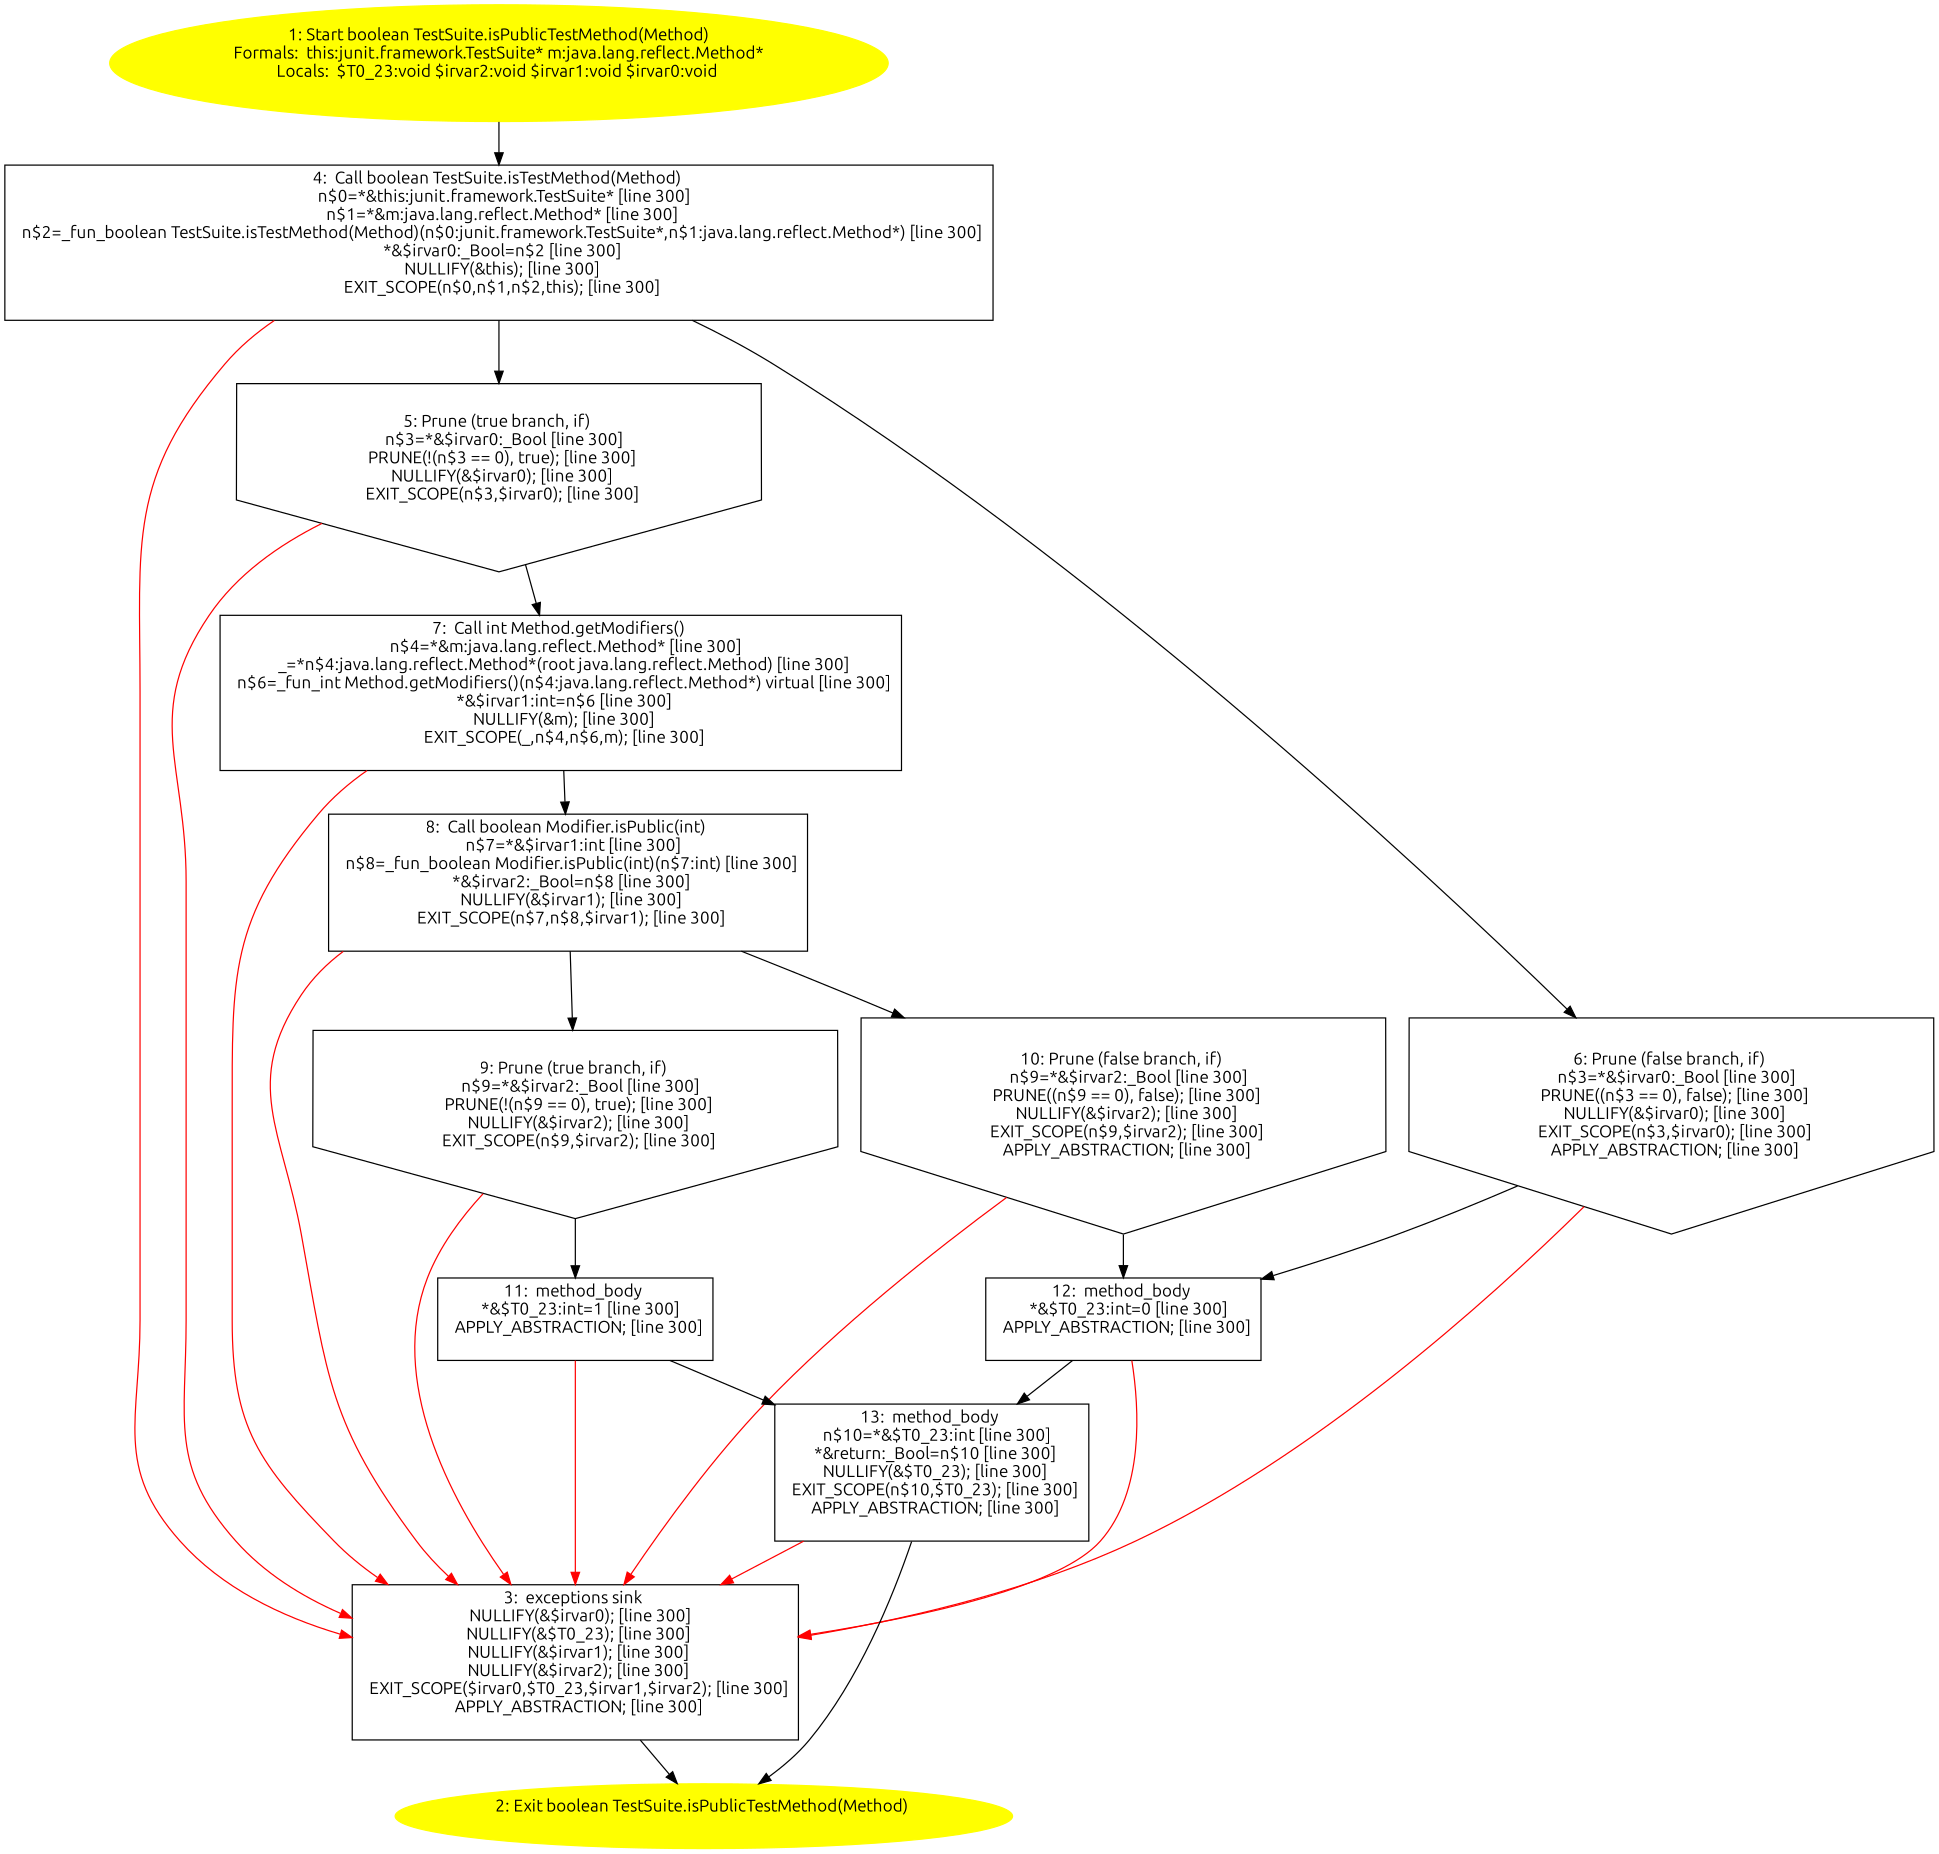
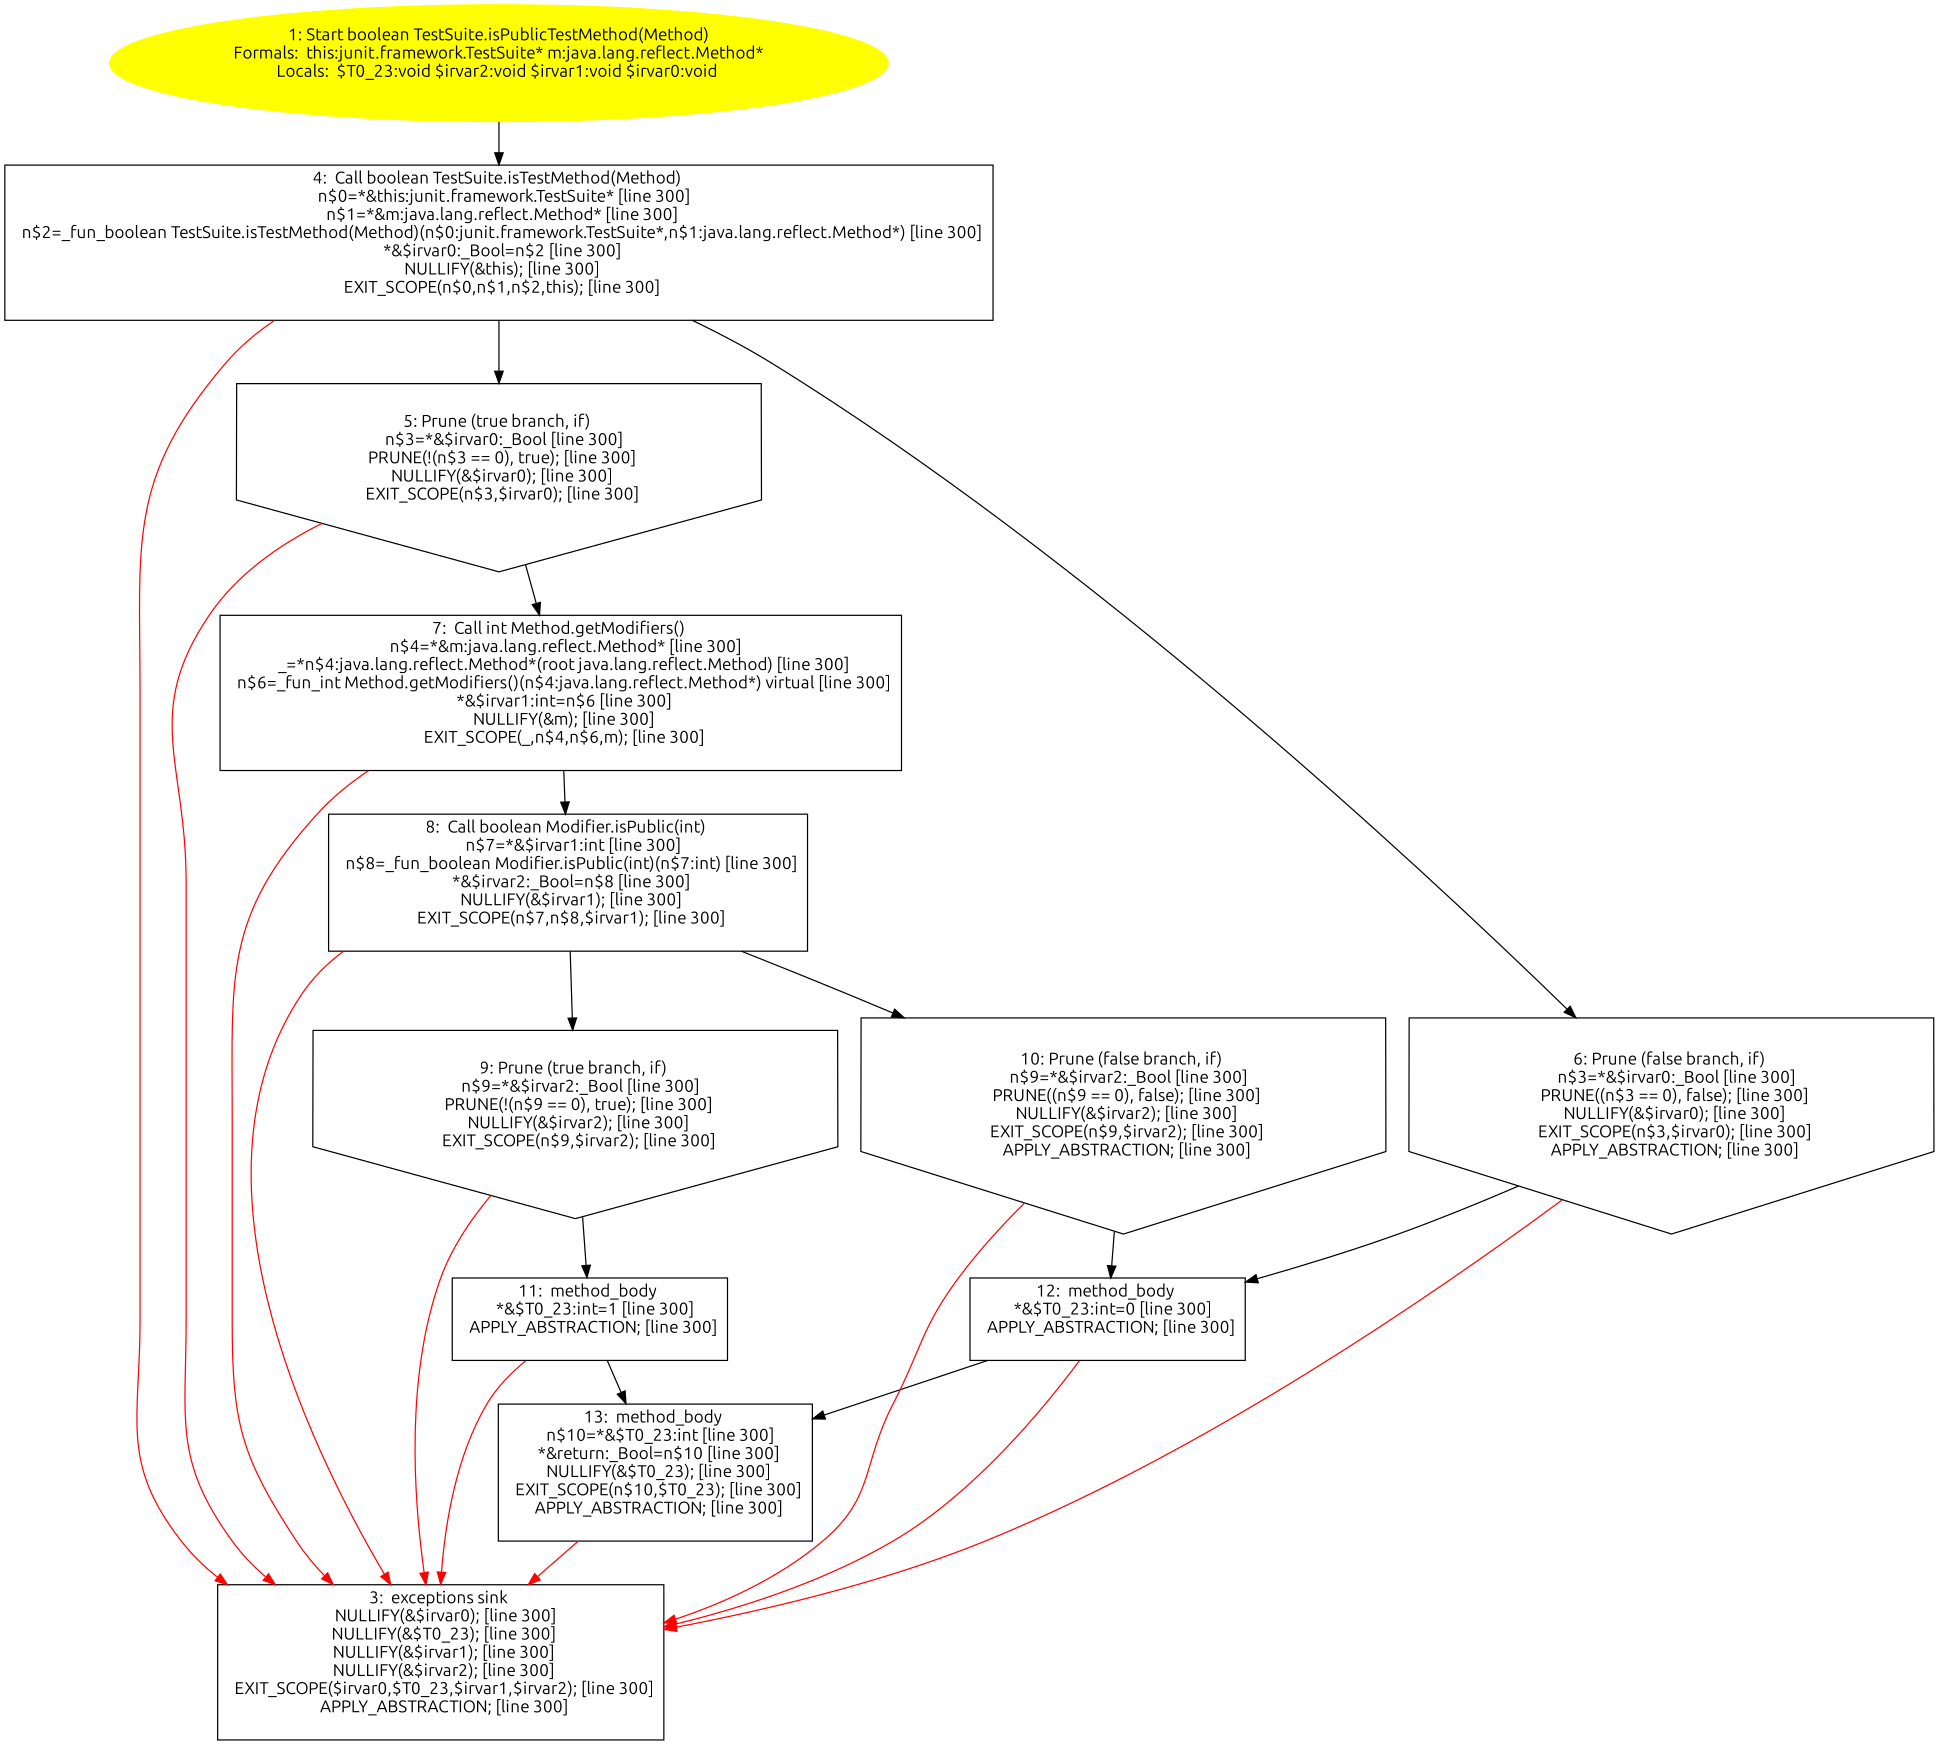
(704, 1816) -> none
